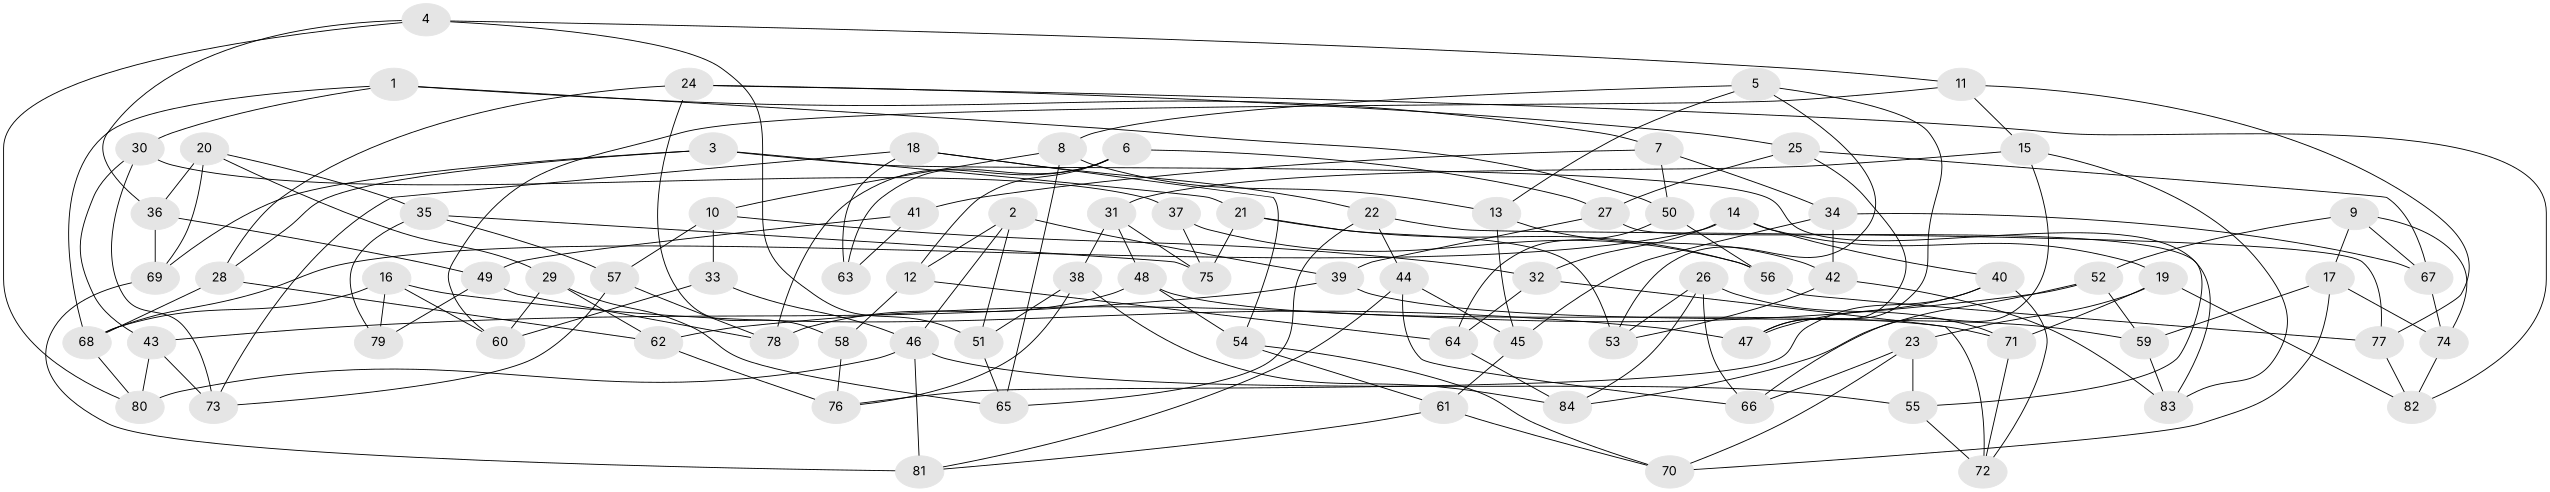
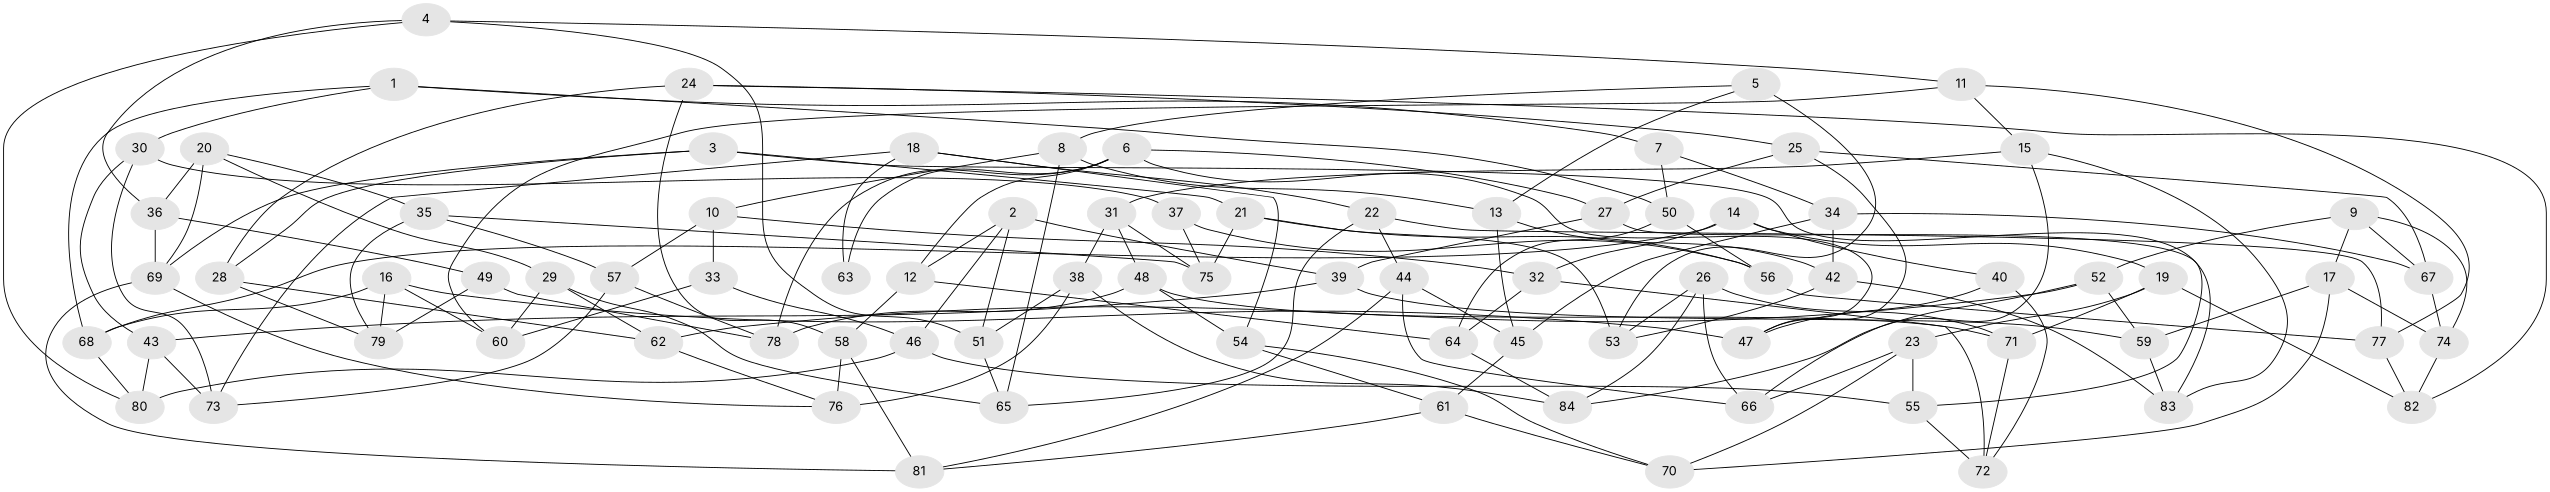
(1935, 202) -> (1554, 217)
(914, 214) -> none
(160, 307) -> (299, 310)
(1603, 380) -> (485, 385)
(917, 407) -> (881, 407)
